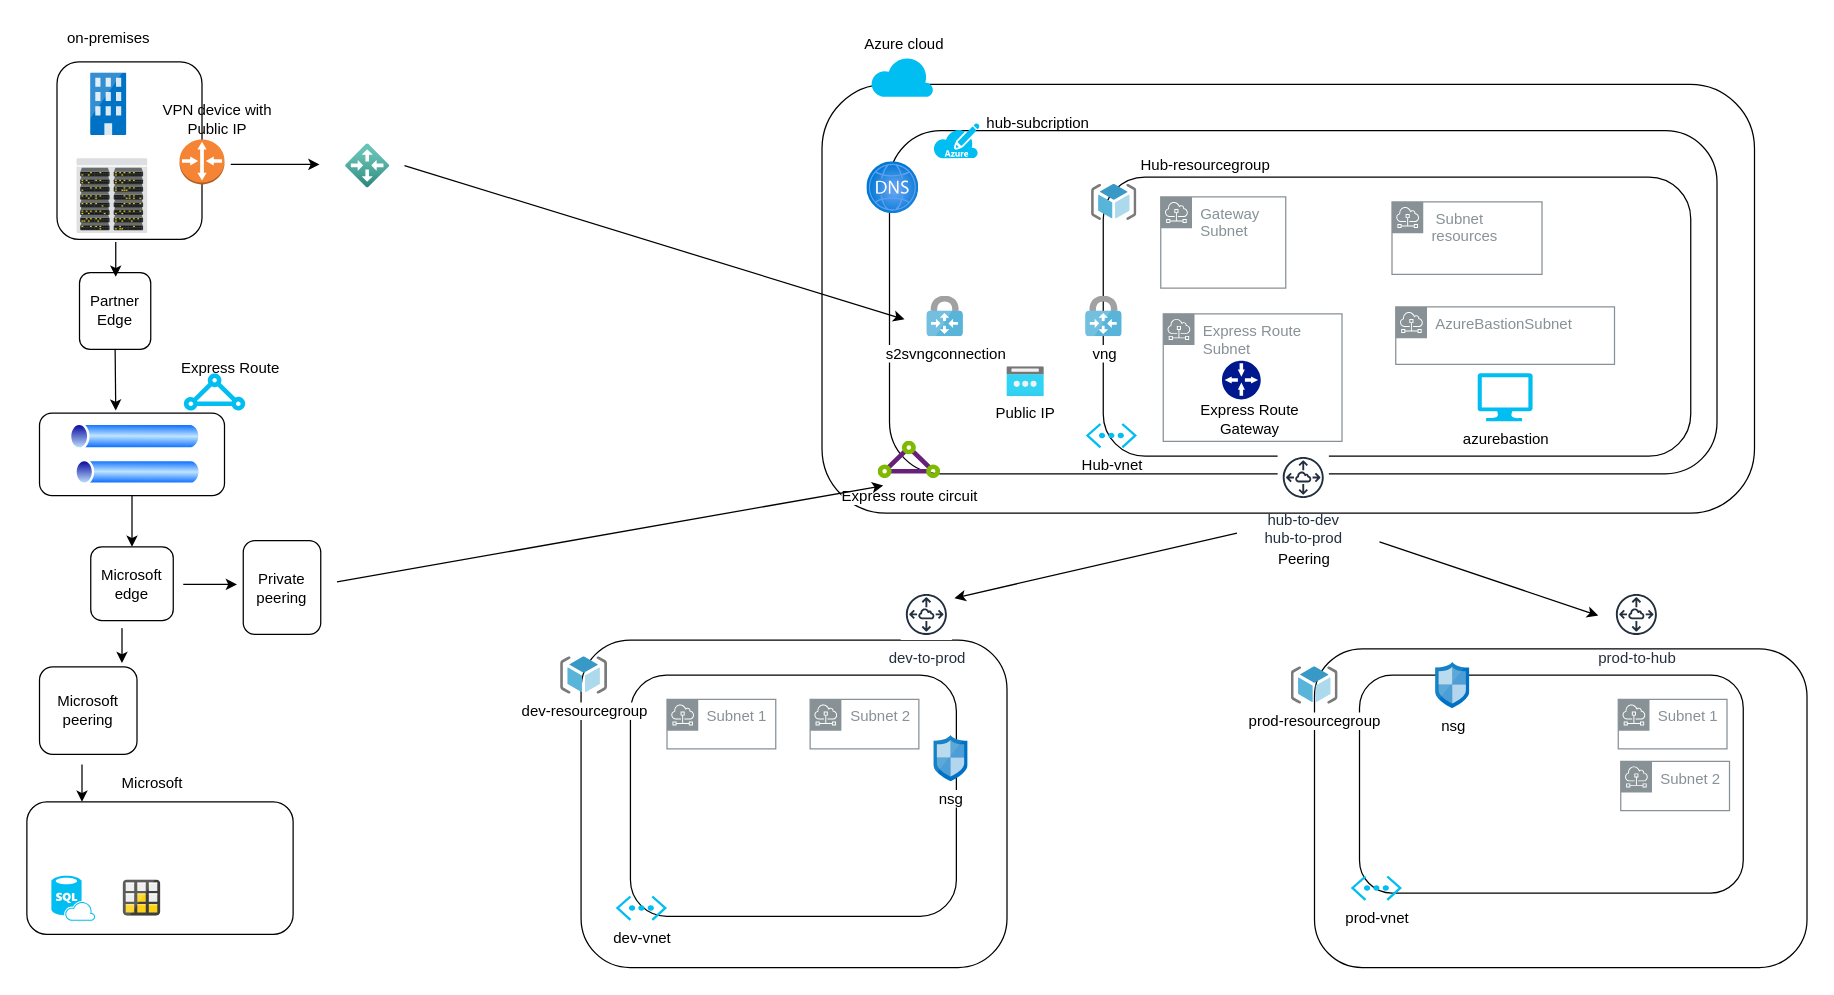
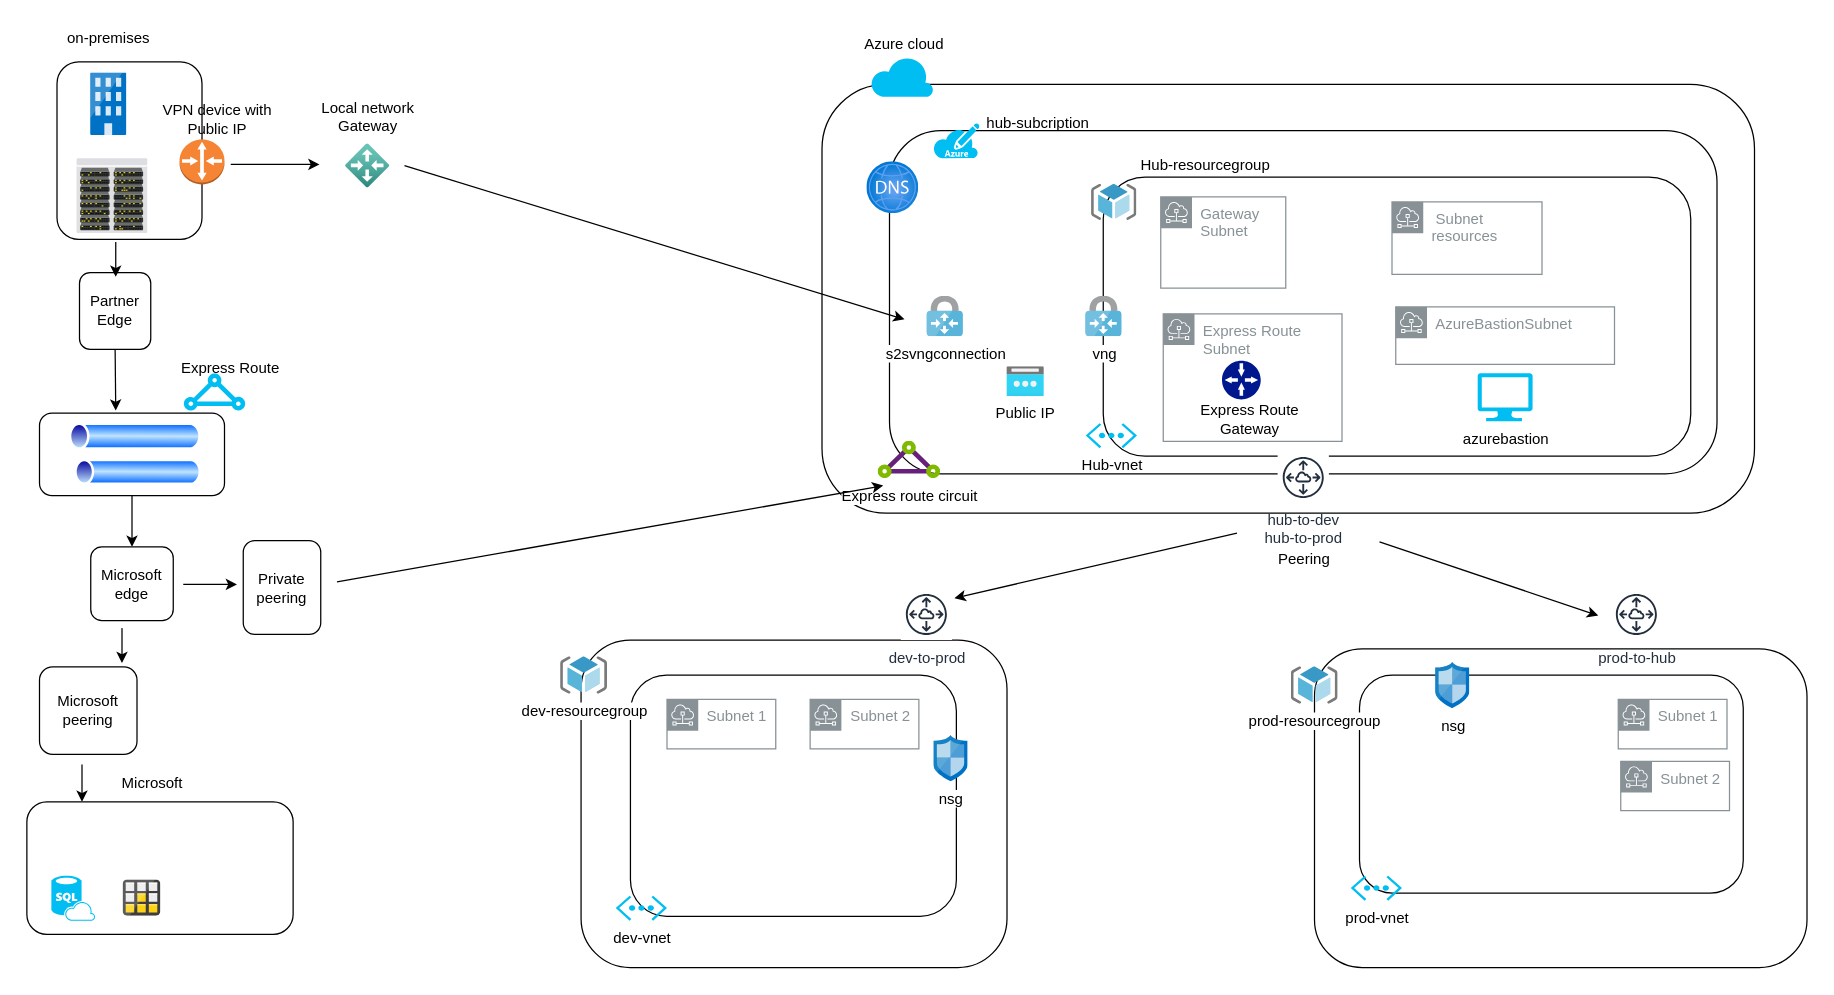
none -> (368, 116)
